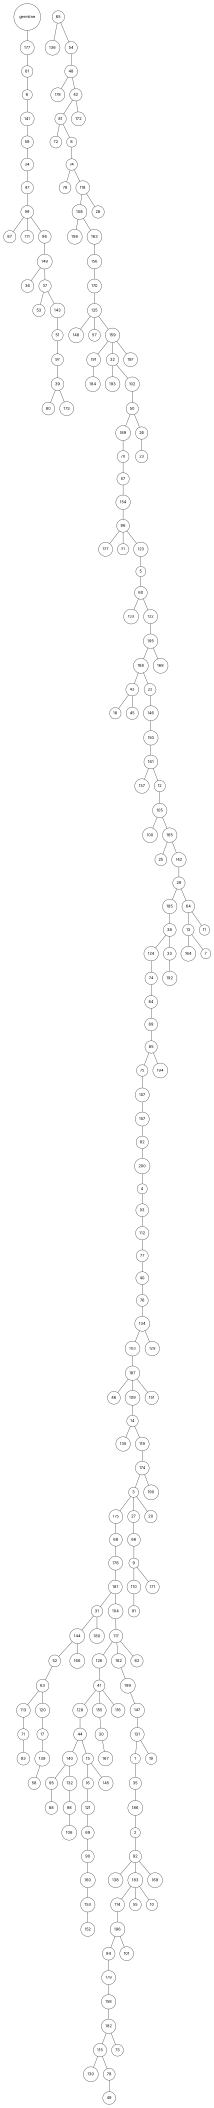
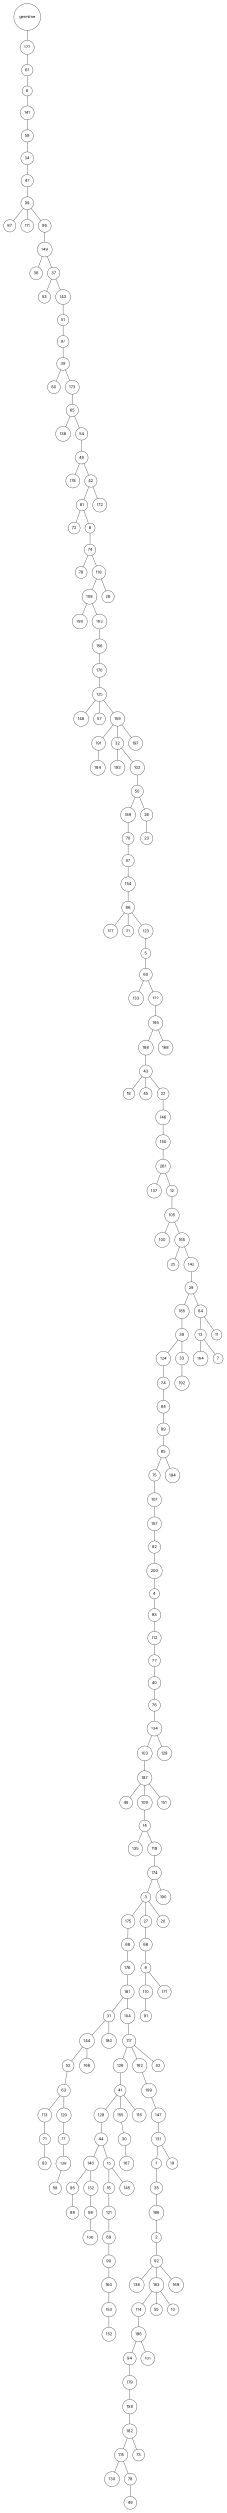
none -> (72, 399)
(146, 678) -> (155, 1083)
(151, 762) -> (163, 1166)
